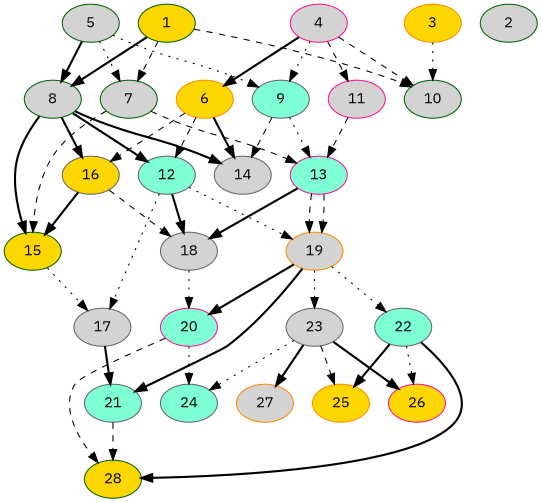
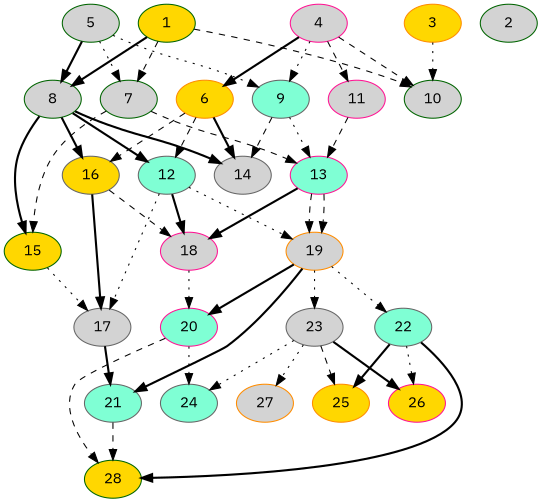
(65, 209) -> (96, 246)
(189, 251) -> (189, 251)
(293, 361) -> (293, 361)
